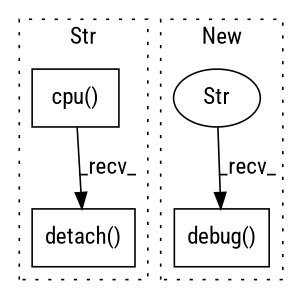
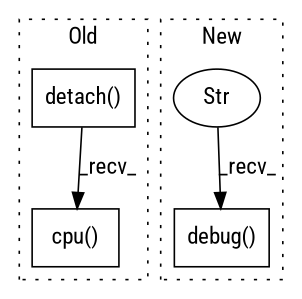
(84, 38) -> (84, 38)
(79, 160) -> (80, 160)
